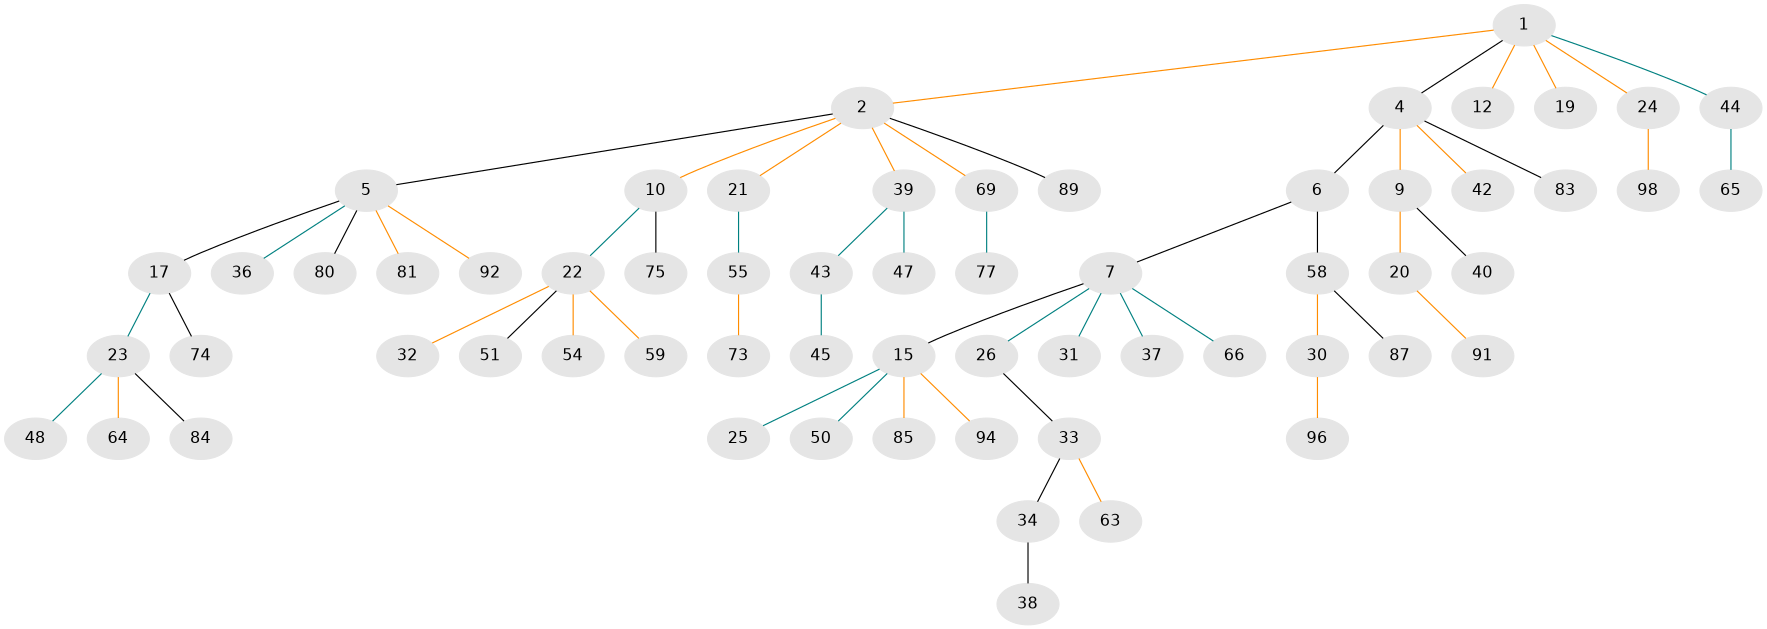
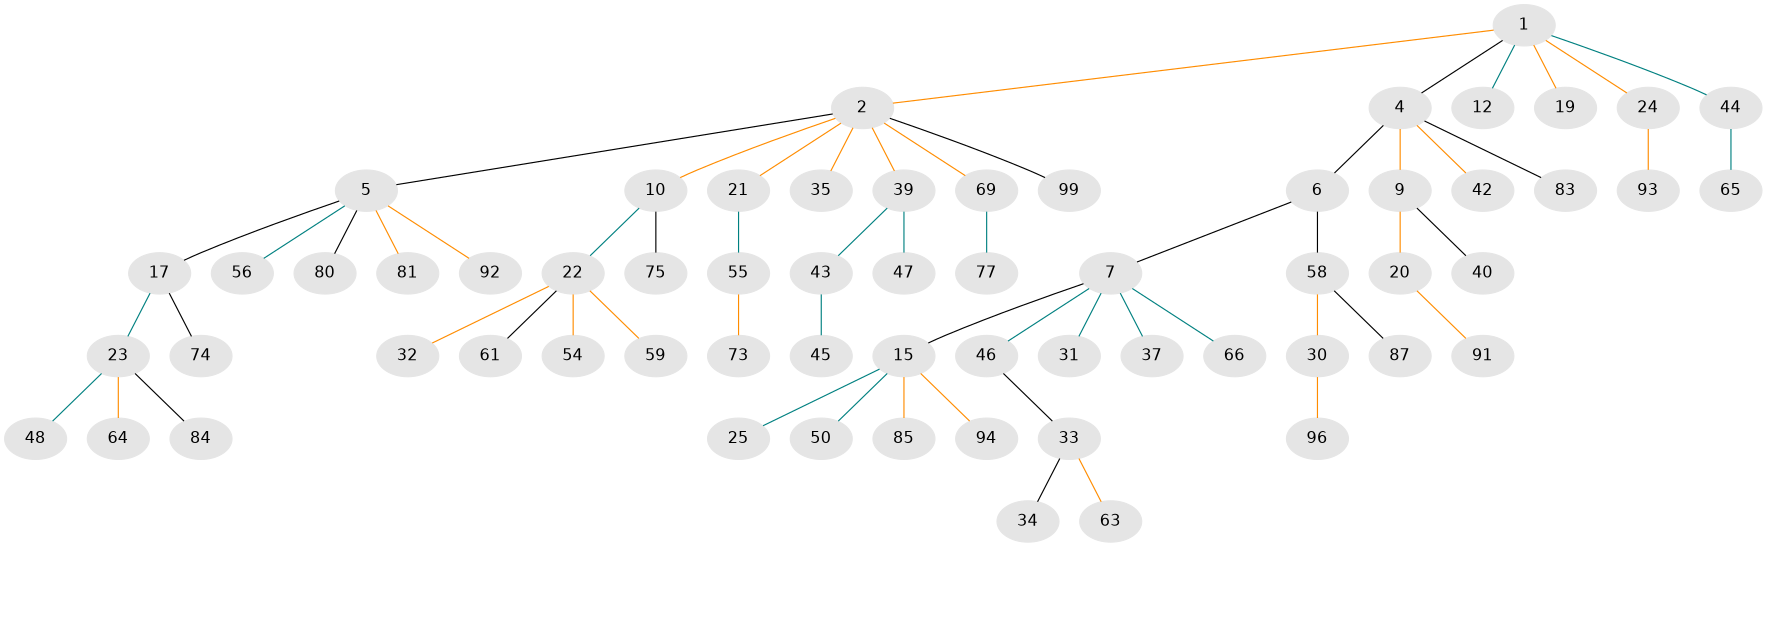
(1503, 67) -> (1503, 67)
none -> (821, 191)
(1069, 191) -> (1069, 191)
(1648, 191) -> (1648, 191)
(242, 273) -> (242, 273)
(490, 356) -> (490, 356)
(987, 356) -> (987, 356)
(1028, 604) -> none
